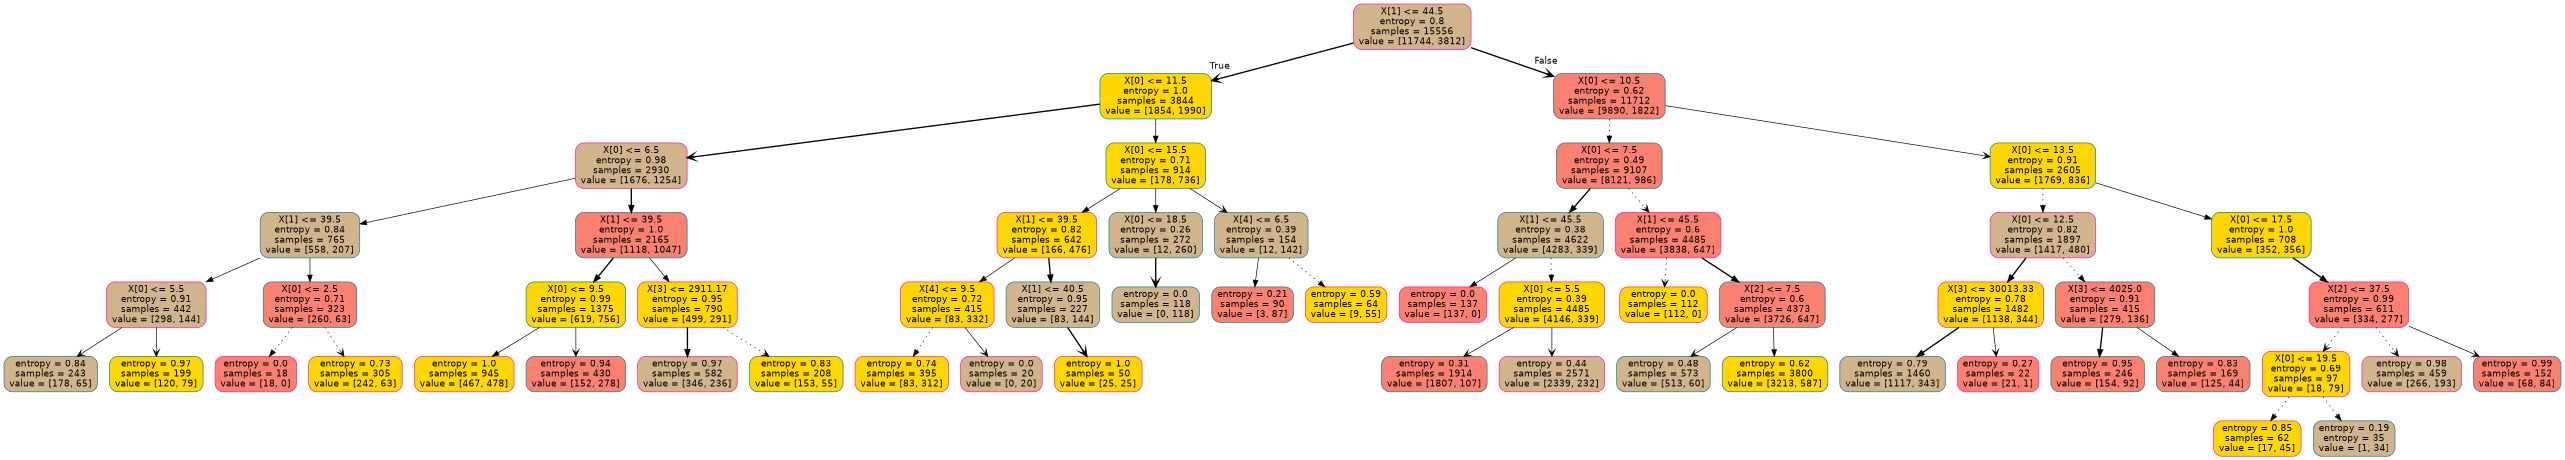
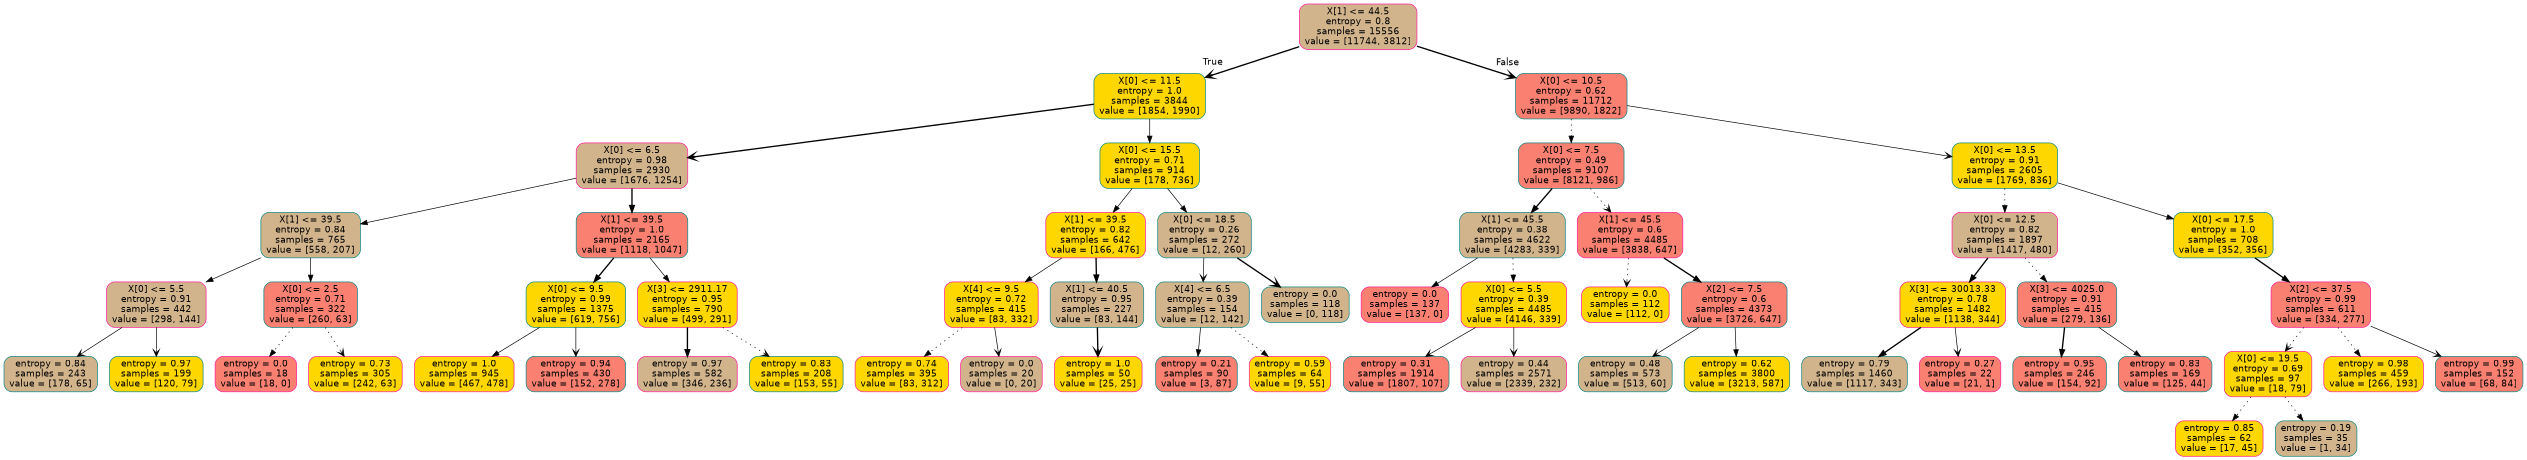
(1206, 199) -> (1204, 266)
(310, 305) -> (311, 305)
(2385, 339) -> (2347, 339)
(2412, 374) -> (2374, 374)
(2354, 439) -> (2316, 439)
